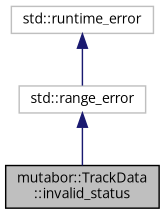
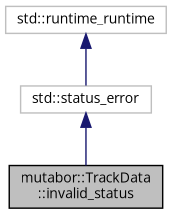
(82, 20) -> (86, 20)
(82, 99) -> (86, 99)
